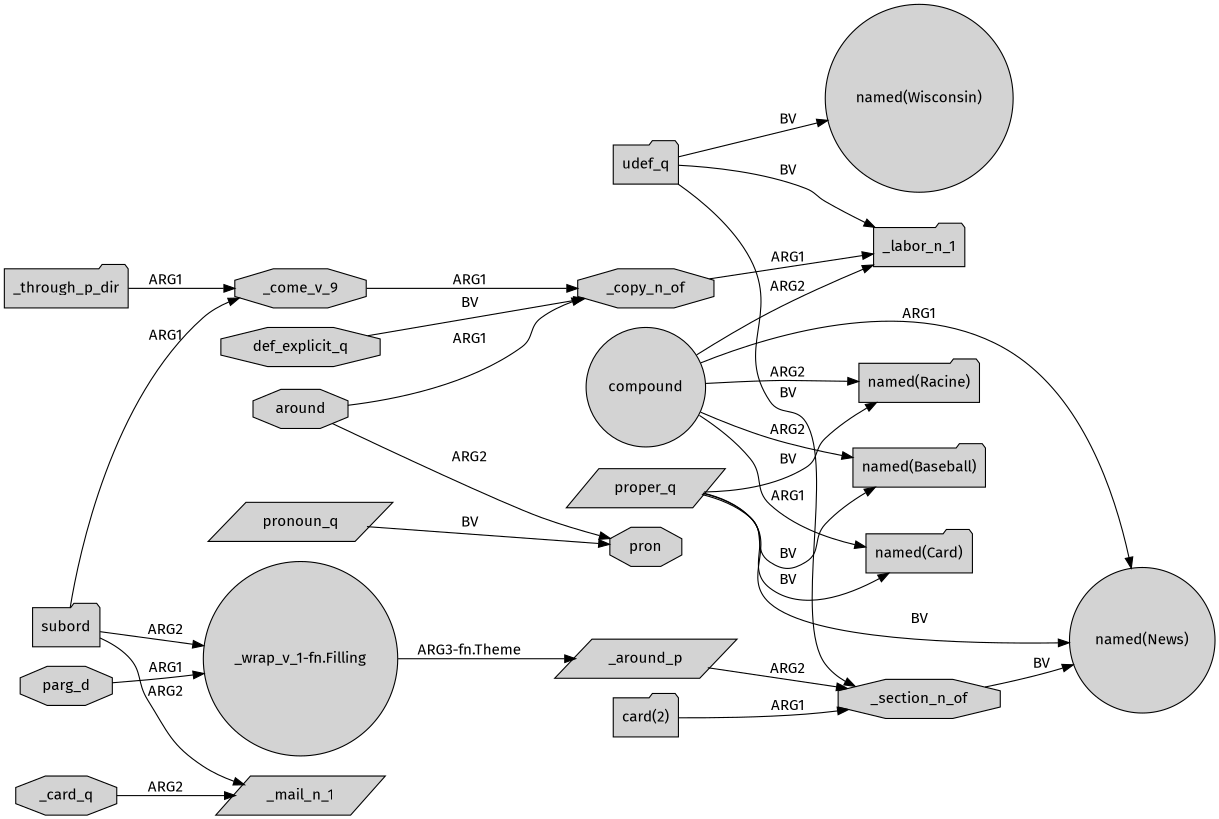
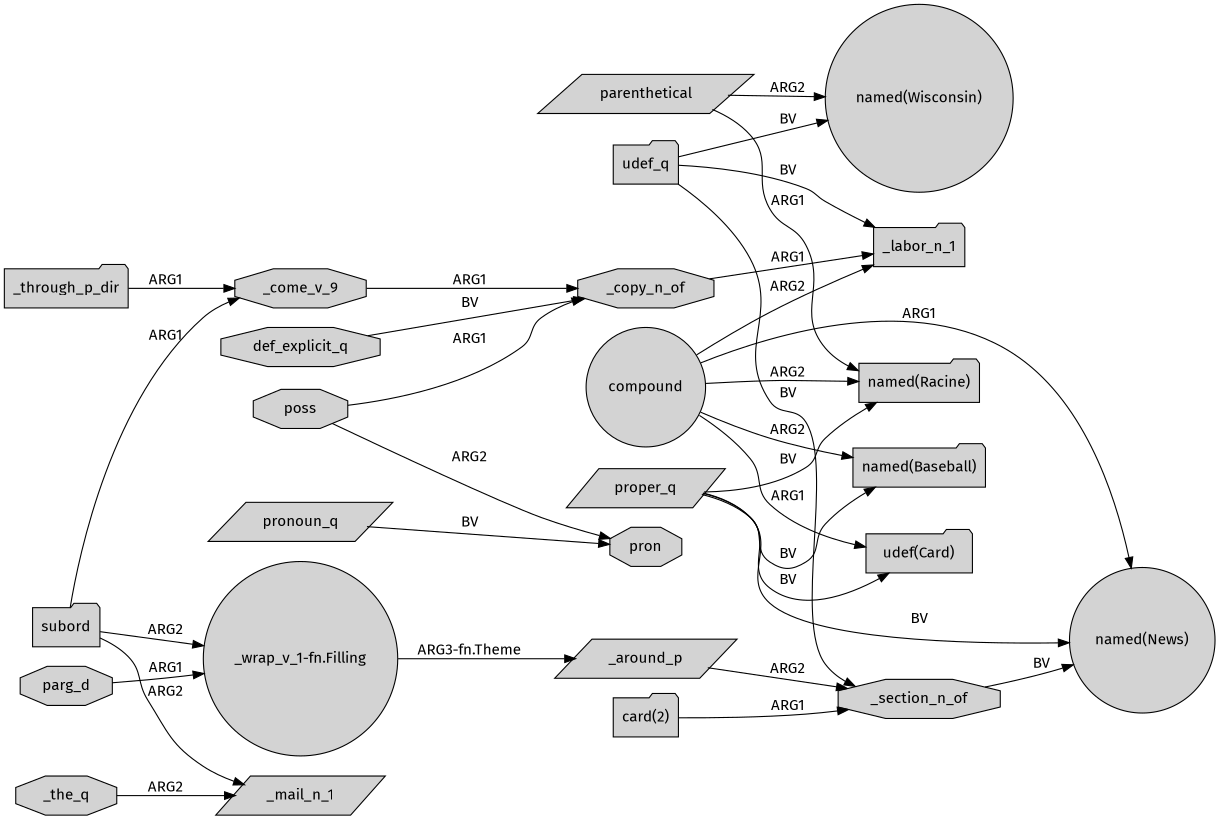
none -> (646, 94)
(301, 409) -> (301, 409)
(919, 553) -> (919, 553)
(66, 796) -> (66, 796)
